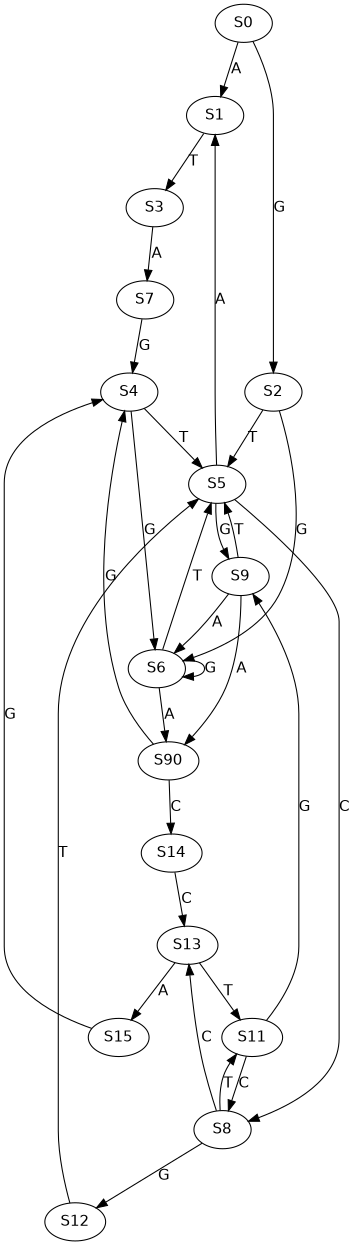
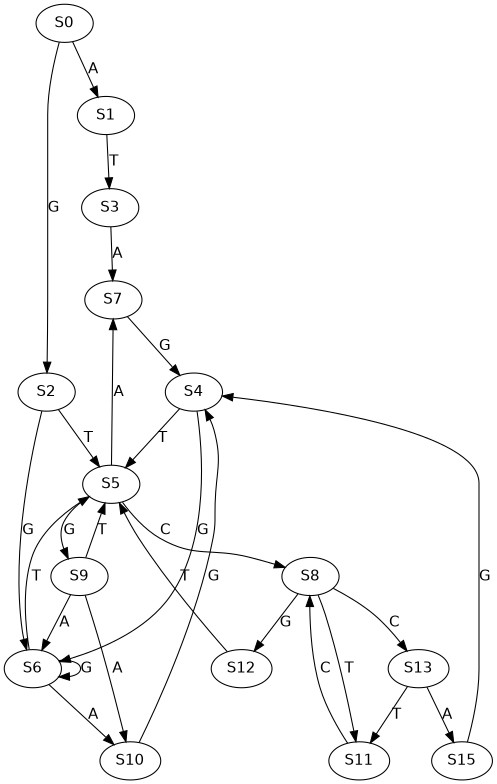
(215, 305) -> (112, 398)
(168, 761) -> (130, 761)
(299, 812) -> none
(172, 853) -> none
